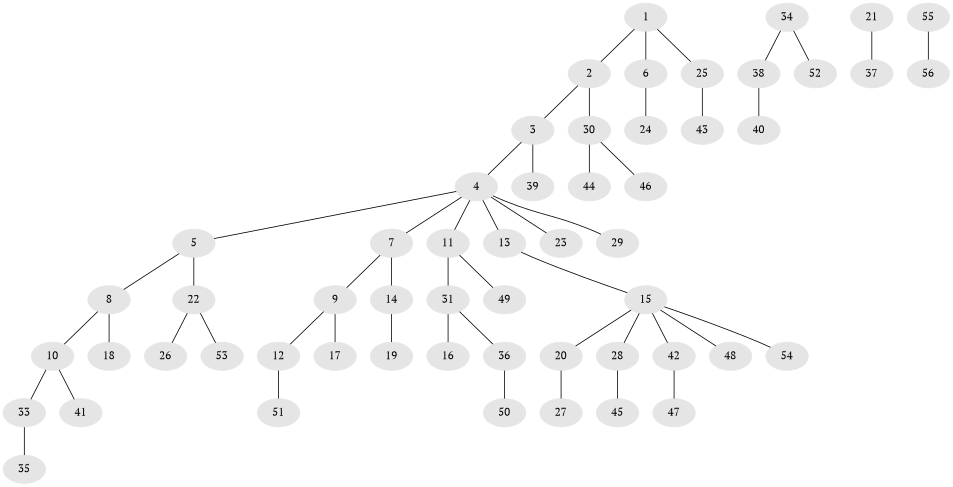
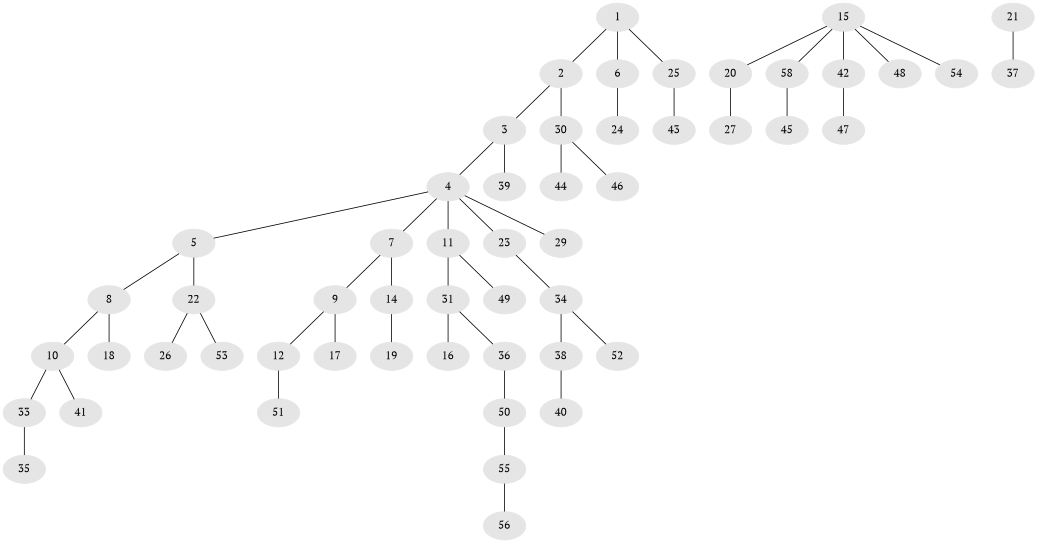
(505, 243) -> none
none -> (533, 271)
(618, 356) -> (787, 74)
none -> (505, 441)
